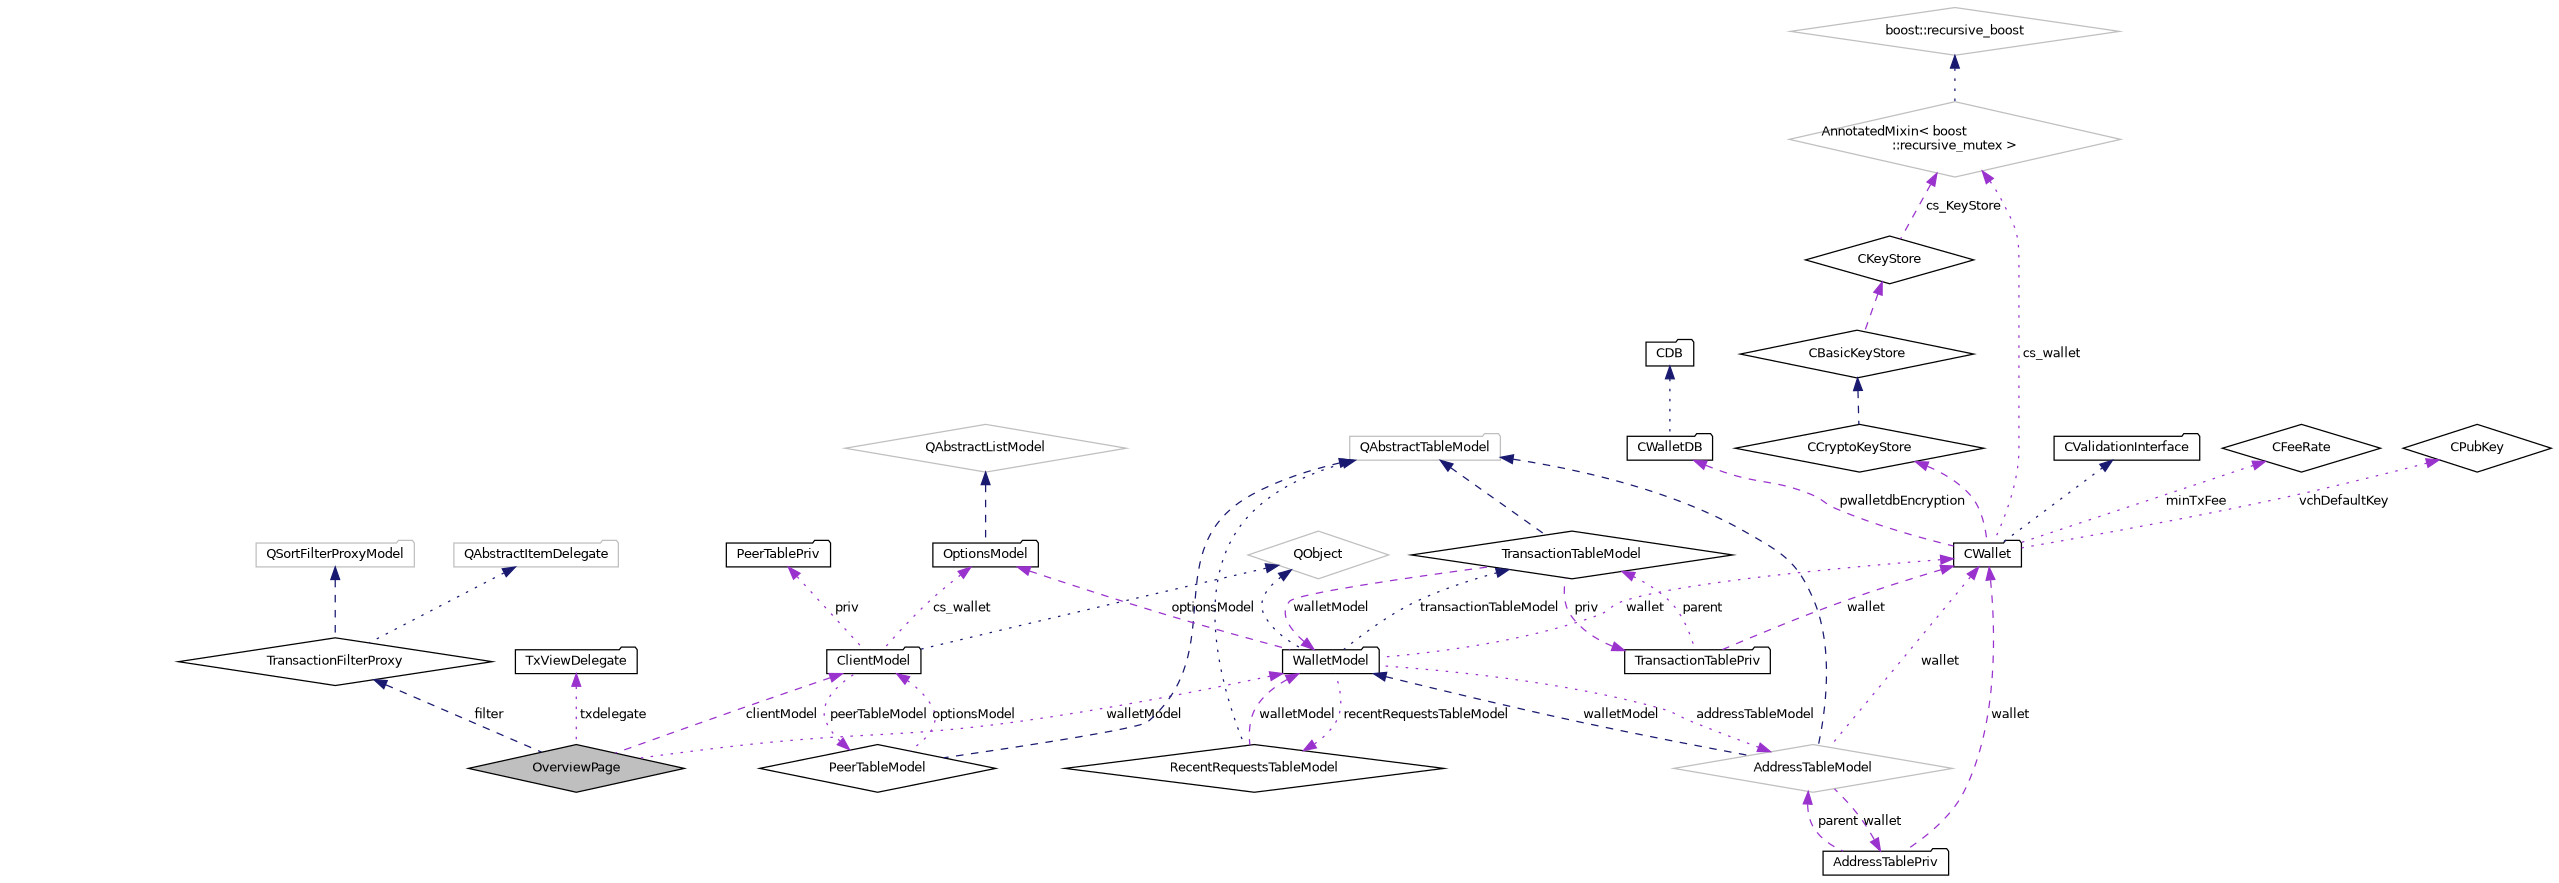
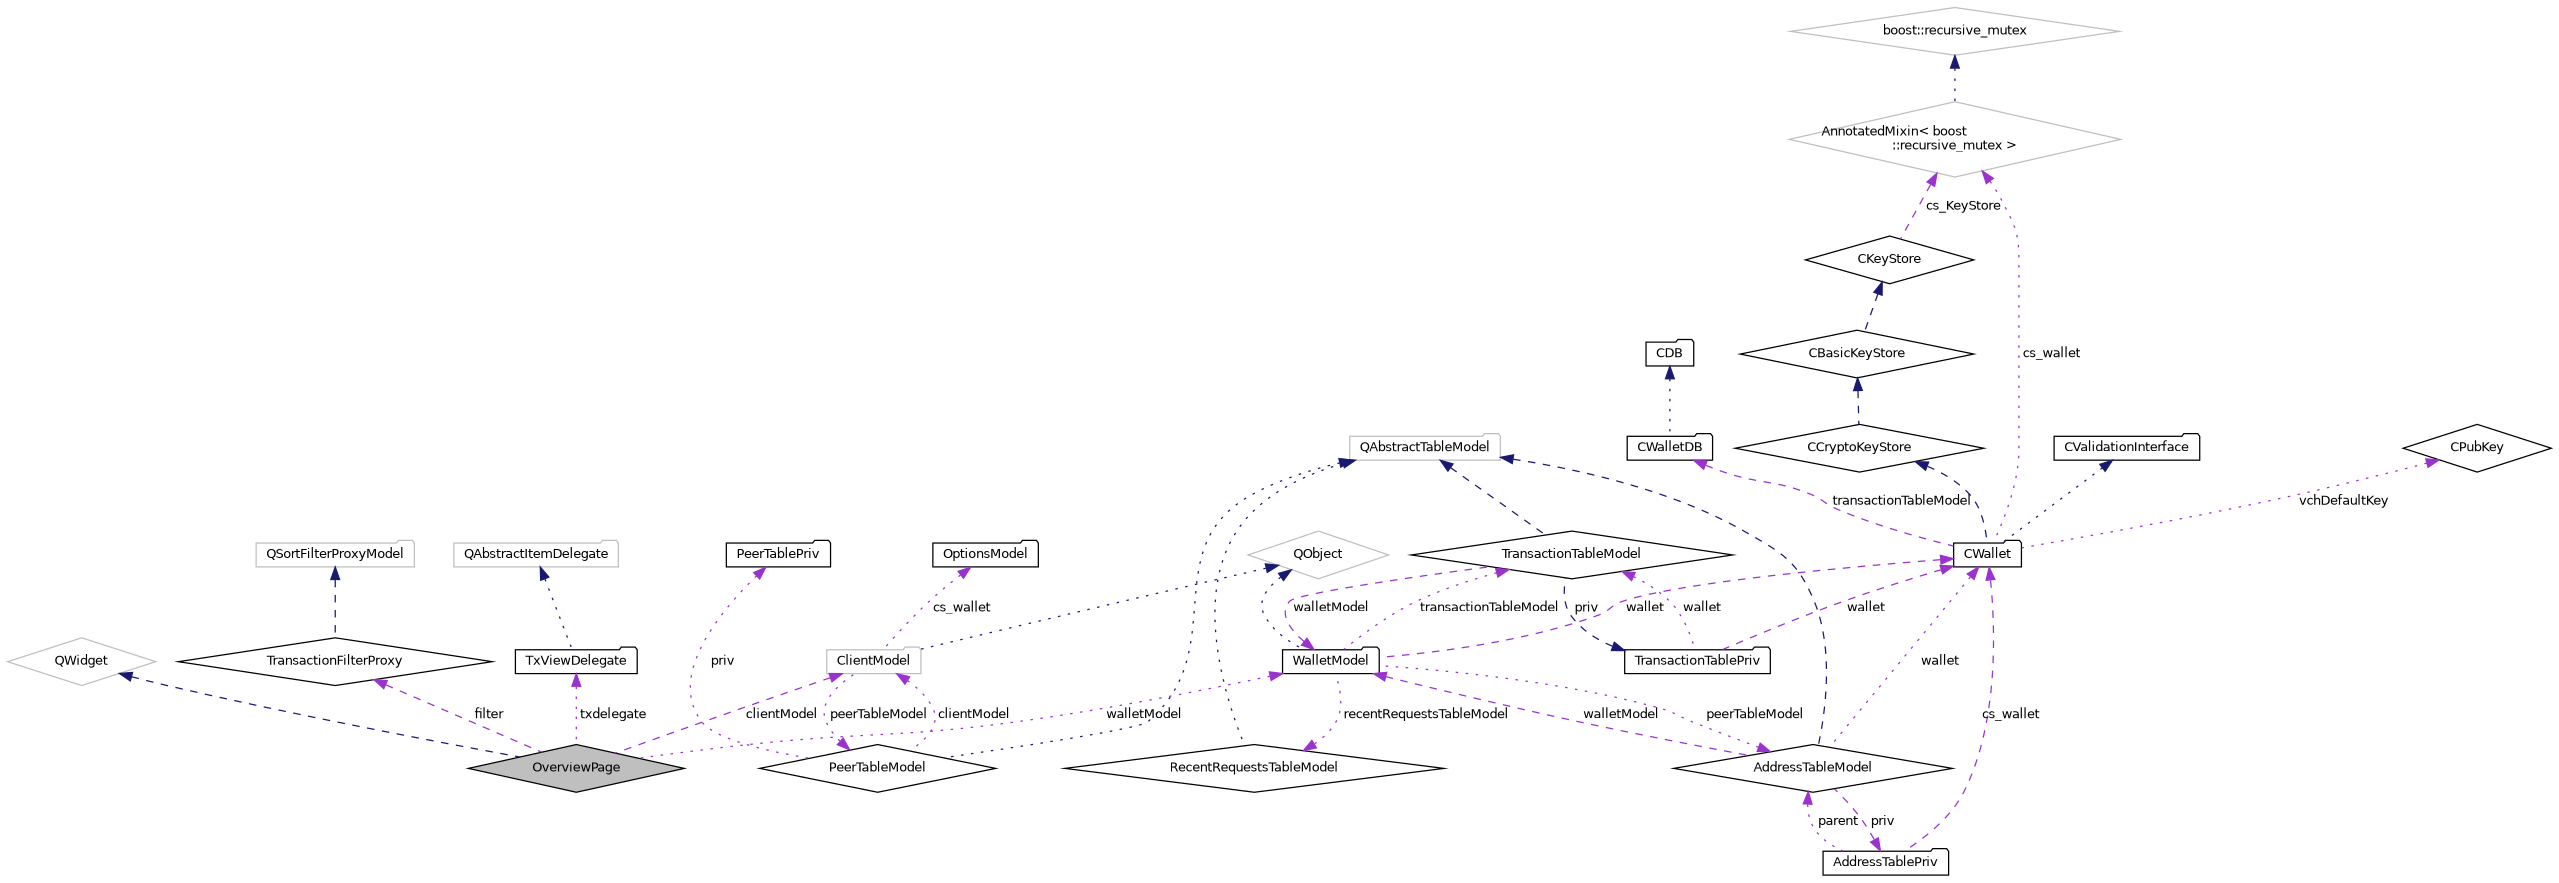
(1955, 31) -> (1955, 31)
(1871, 313) -> (1871, 313)
(986, 448) -> none
(2301, 448) -> none
(1970, 495) -> (1970, 495)
(1900, 502) -> (1900, 502)
(1670, 590) -> (1670, 590)
(1416, 602) -> (1416, 602)
(437, 608) -> (559, 614)
(1701, 608) -> (1701, 608)
(831, 613) -> (692, 697)
(1159, 613) -> none
(1571, 616) -> (1571, 616)
(1187, 661) -> (1187, 661)
none -> (82, 662)
(874, 662) -> (874, 662)
(1257, 706) -> none
(972, 715) -> (972, 715)
(1753, 715) -> (1753, 715)
(2009, 715) -> (2009, 715)
(464, 718) -> (464, 718)
(1567, 719) -> (1567, 719)
(1813, 768) -> (1813, 768)
(1881, 822) -> (1881, 822)
(1818, 833) -> (1818, 833)
